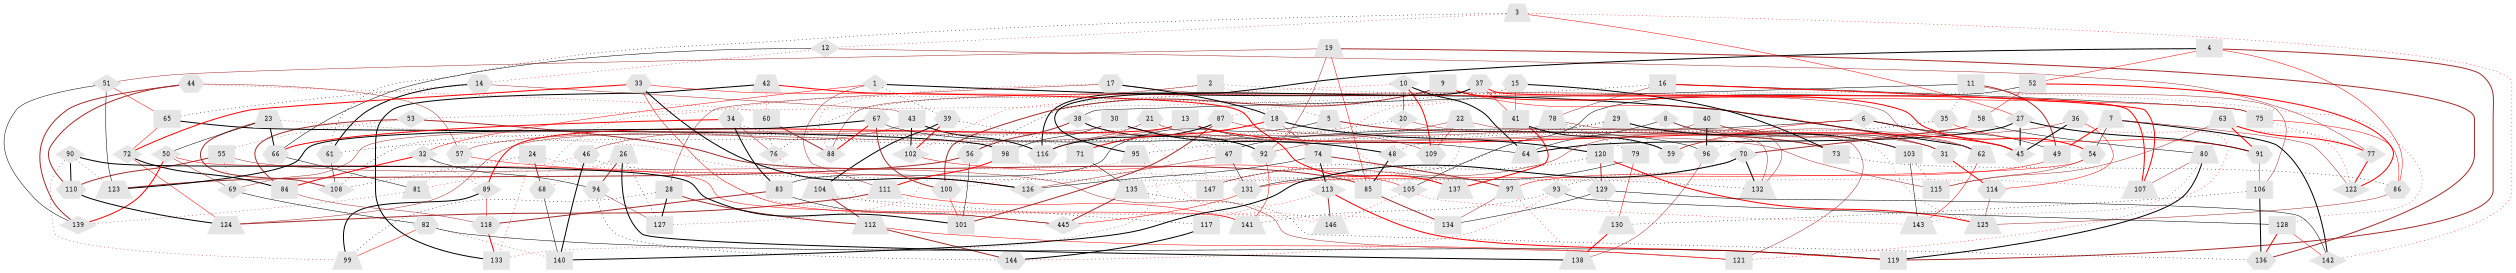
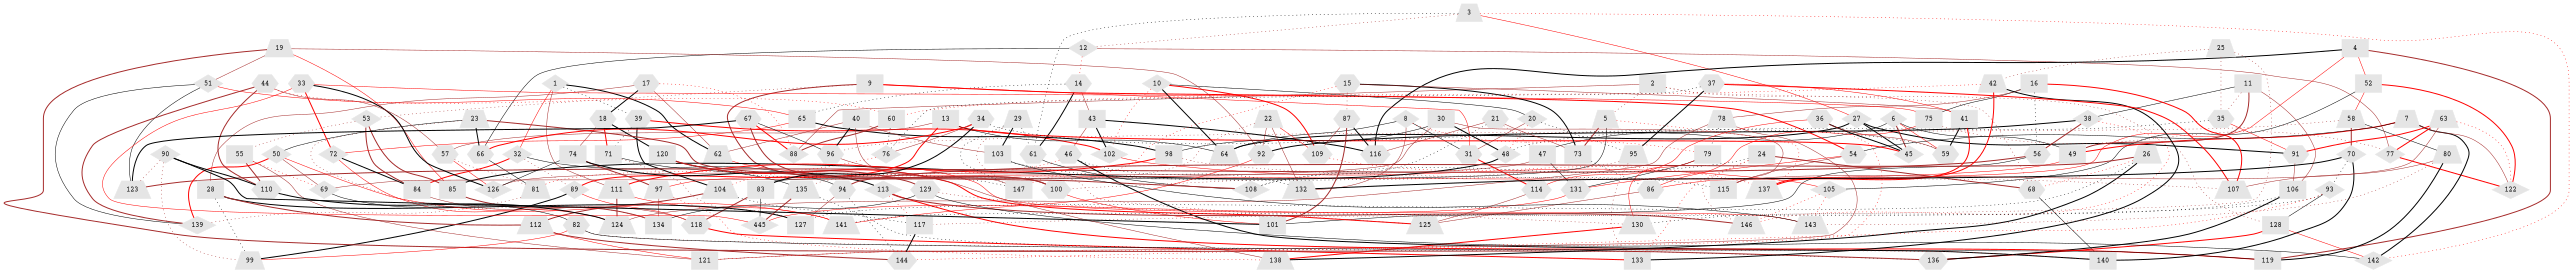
none -> (2221, 48)
